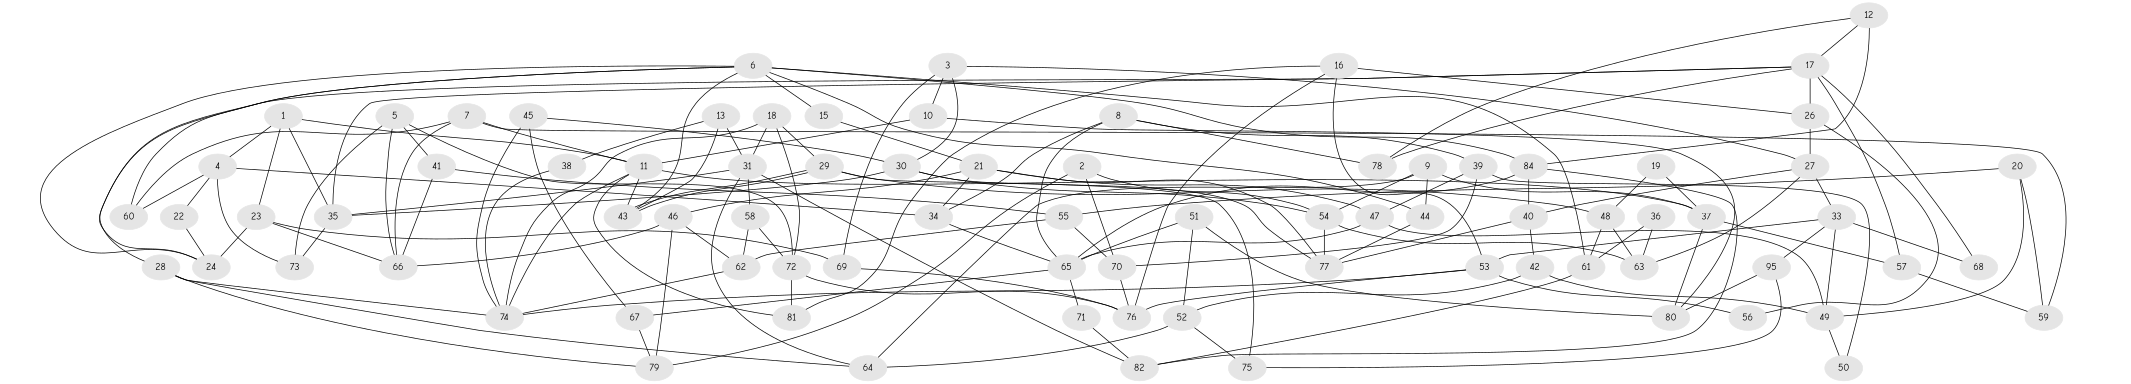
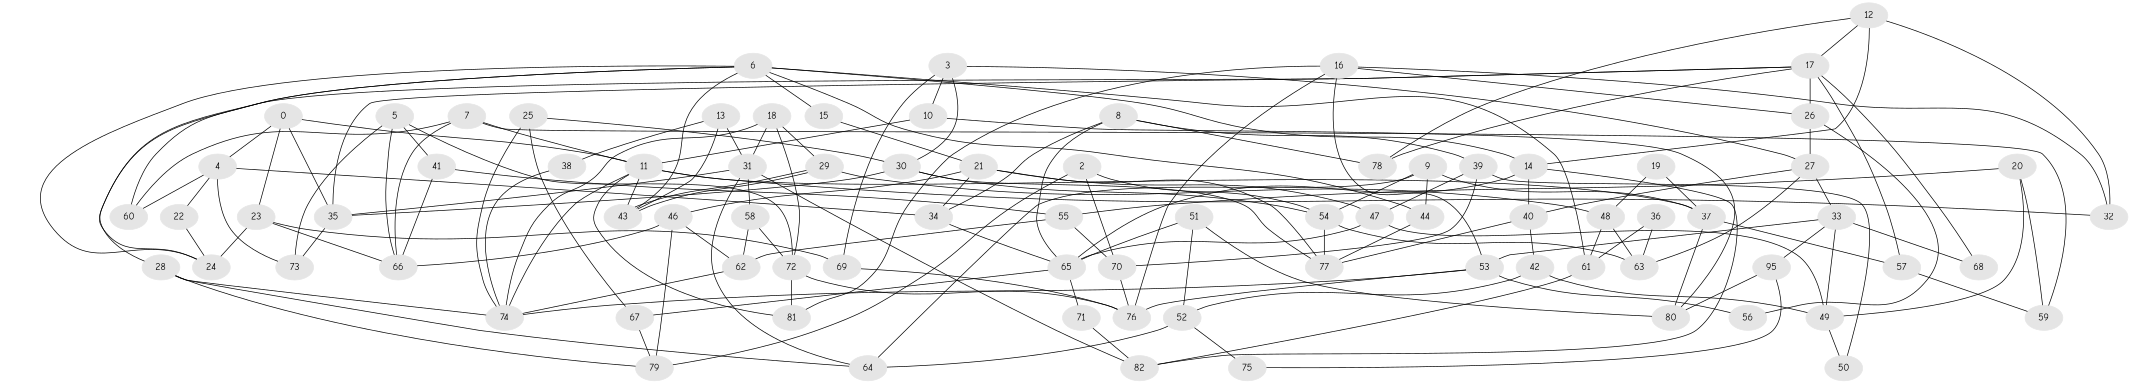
(283, 116) -> (283, 116)
(528, 116) -> (528, 116)
(1529, 167) -> (1529, 167)
(1227, 213) -> none
none -> (2109, 217)
